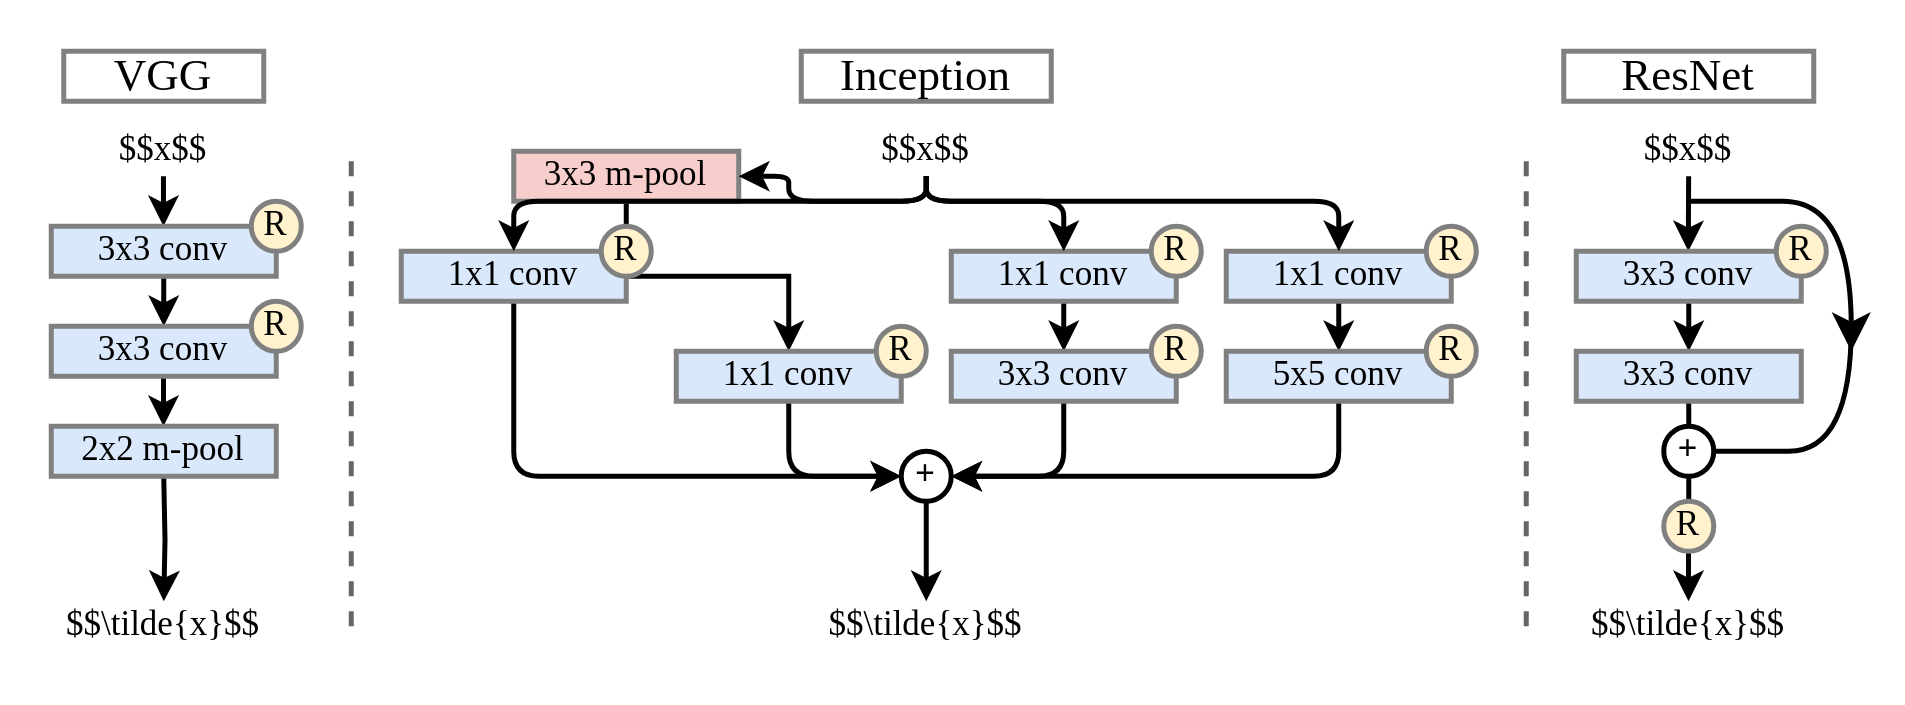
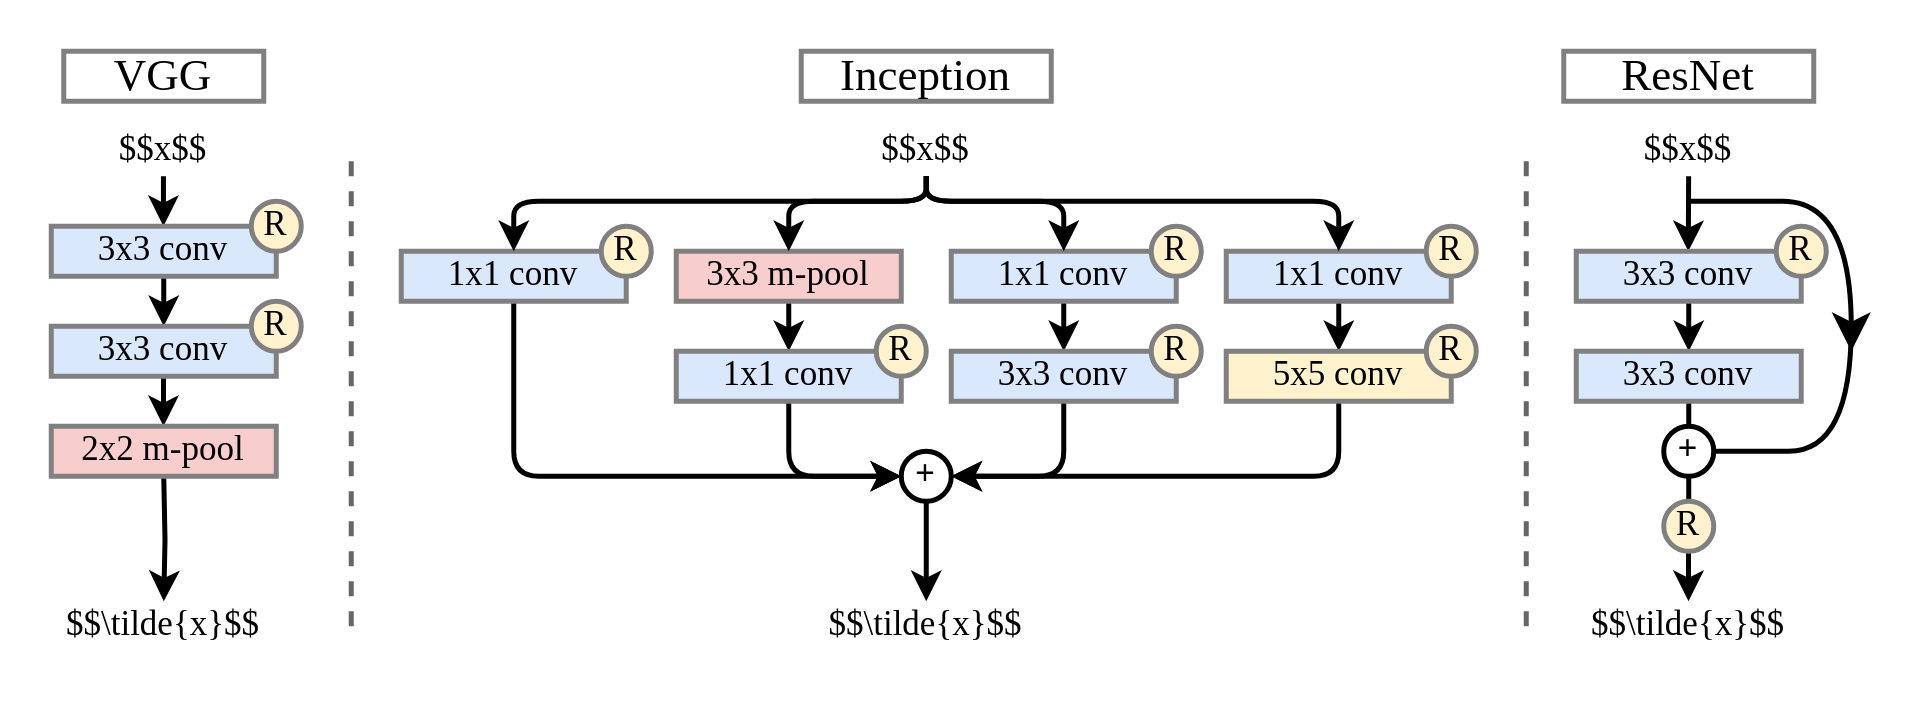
(626, 176) -> (789, 276)
(1339, 376) -> (1339, 376)
(164, 451) -> (164, 451)
